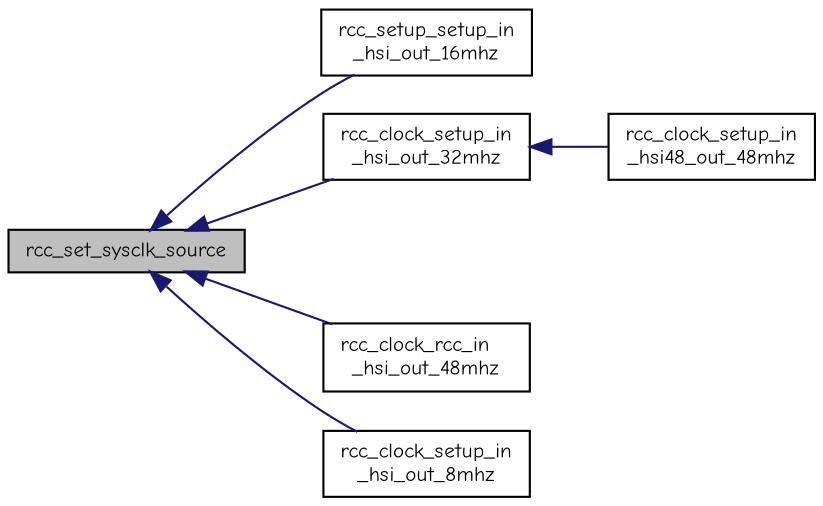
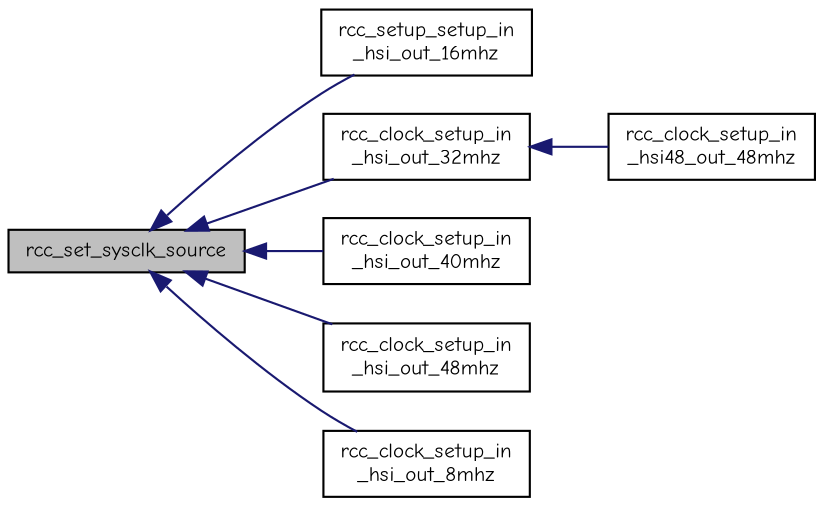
none -> (427, 251)
(427, 357) -> (427, 357)
